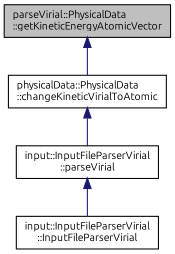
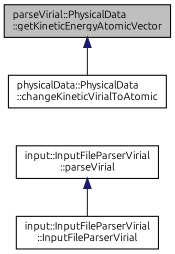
(87, 132) -> none
